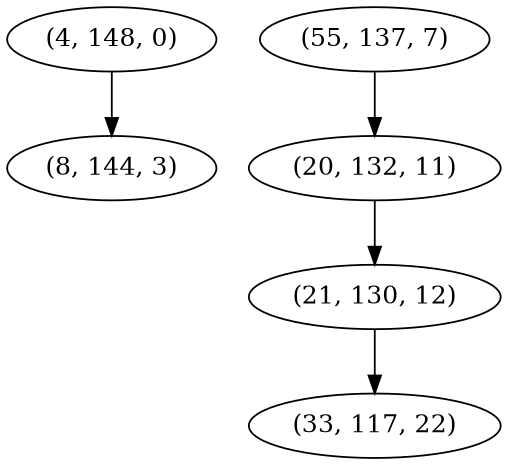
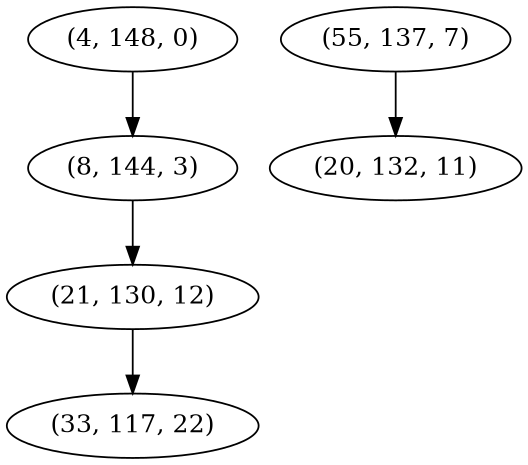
(375, 224) -> (133, 224)
